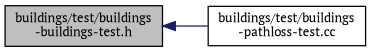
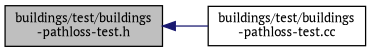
(84, 26) -> (84, 26)
